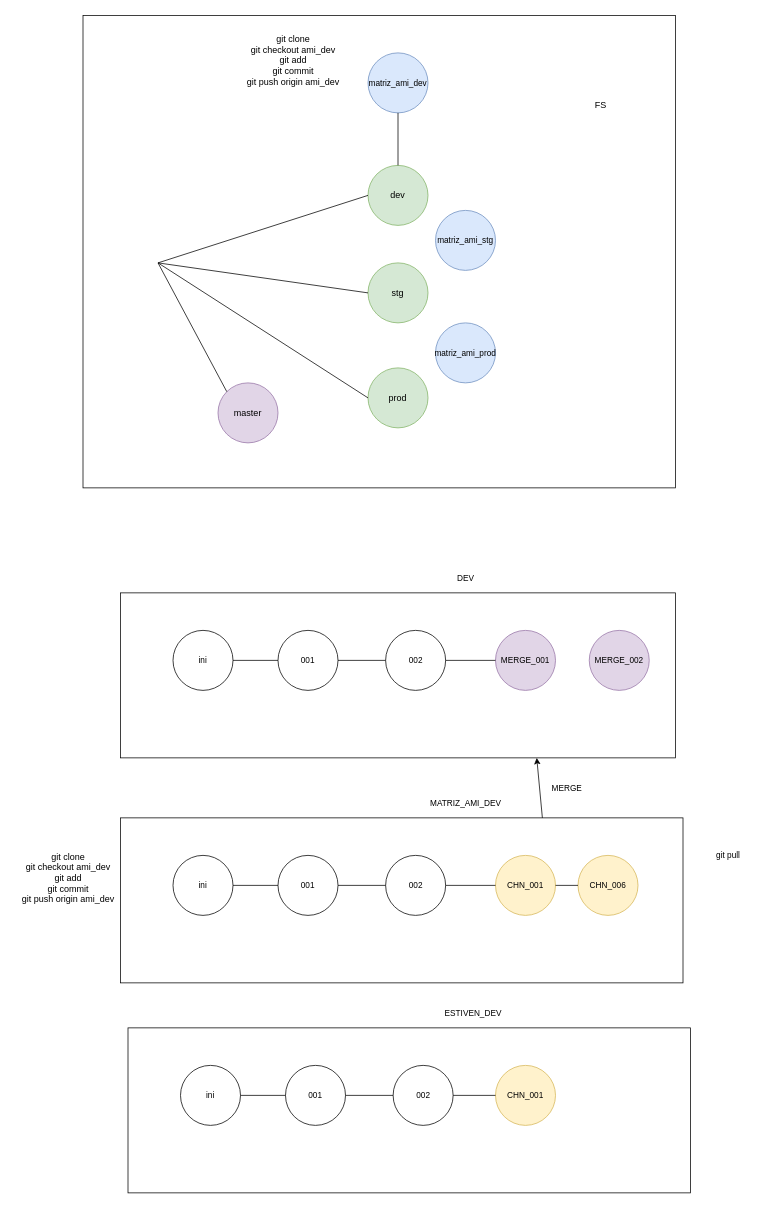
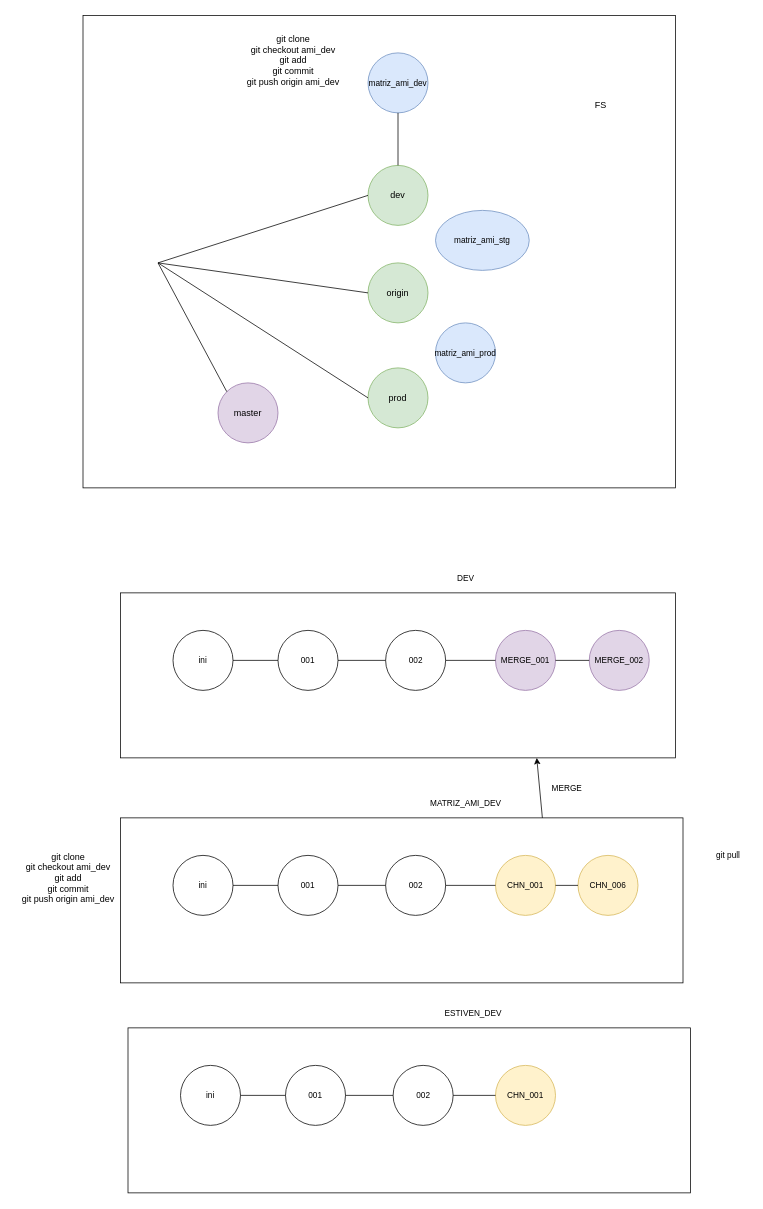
(465, 240) -> (482, 240)
(398, 293) -> (398, 293)
none -> (572, 660)
